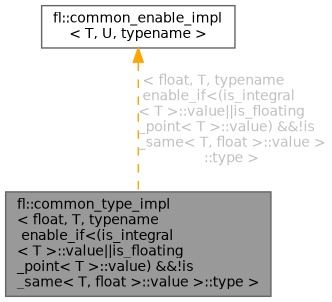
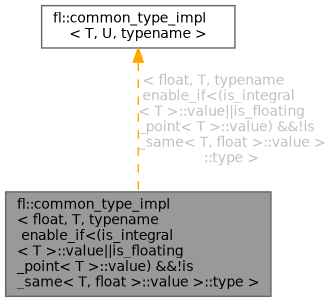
(138, 27) -> (138, 27)
